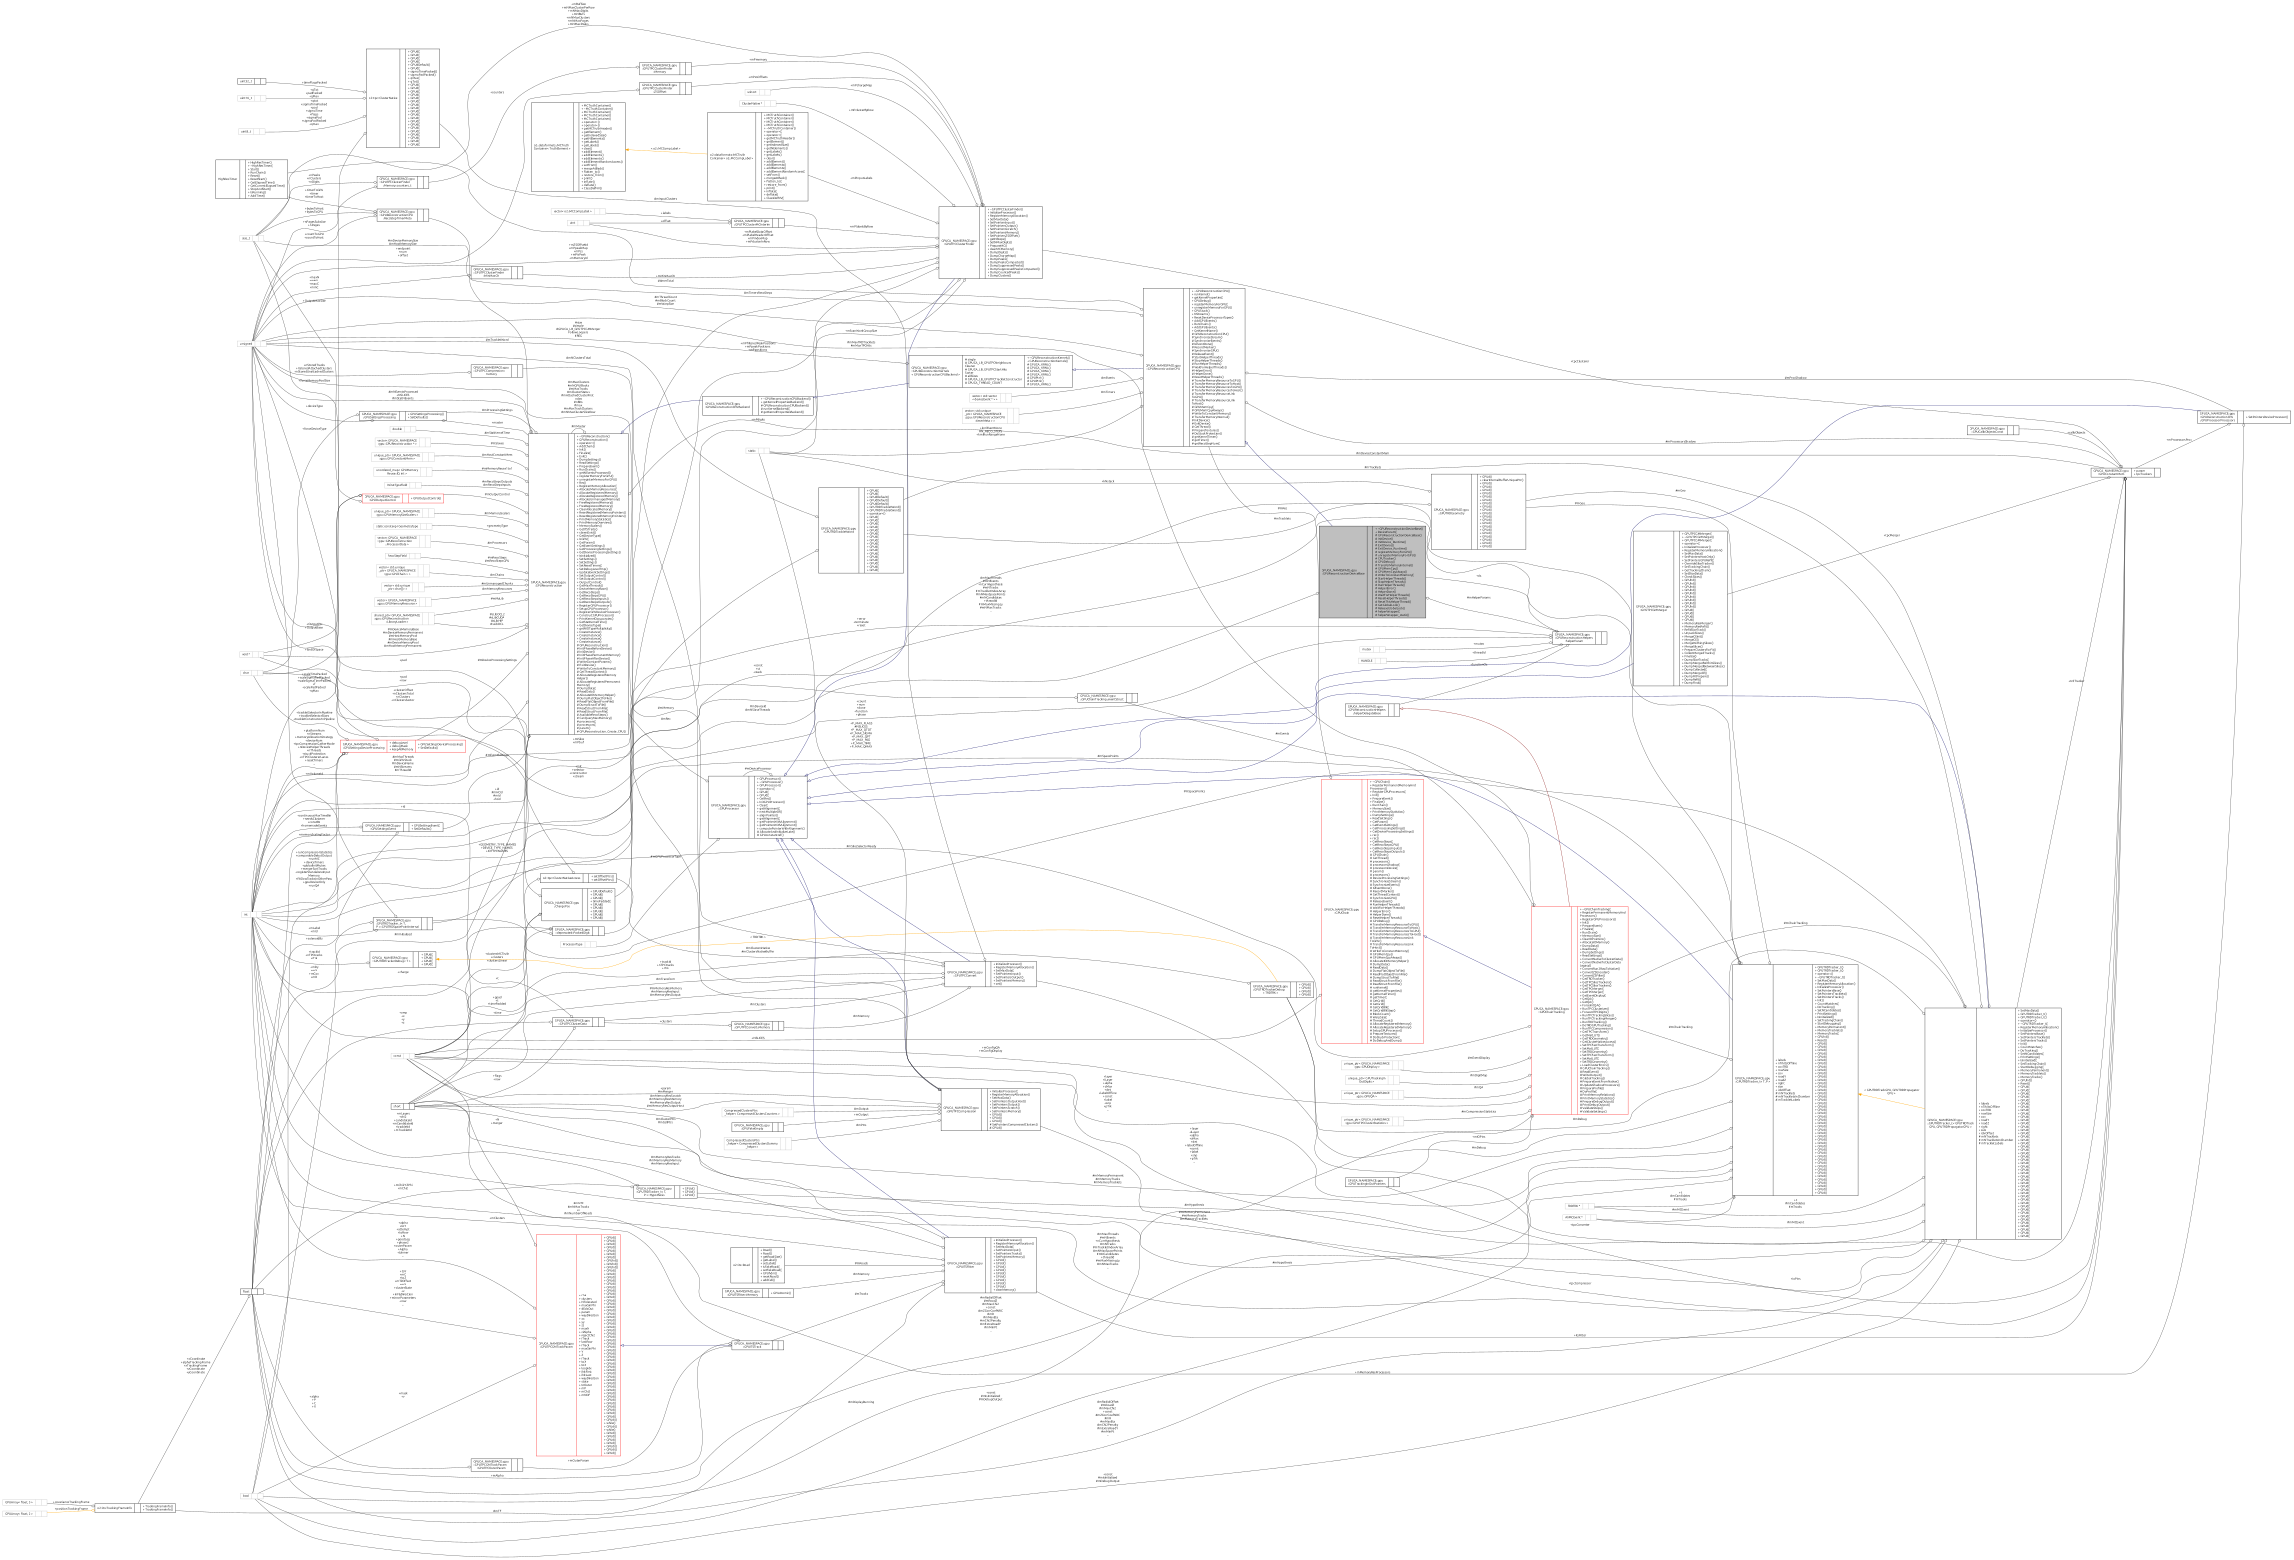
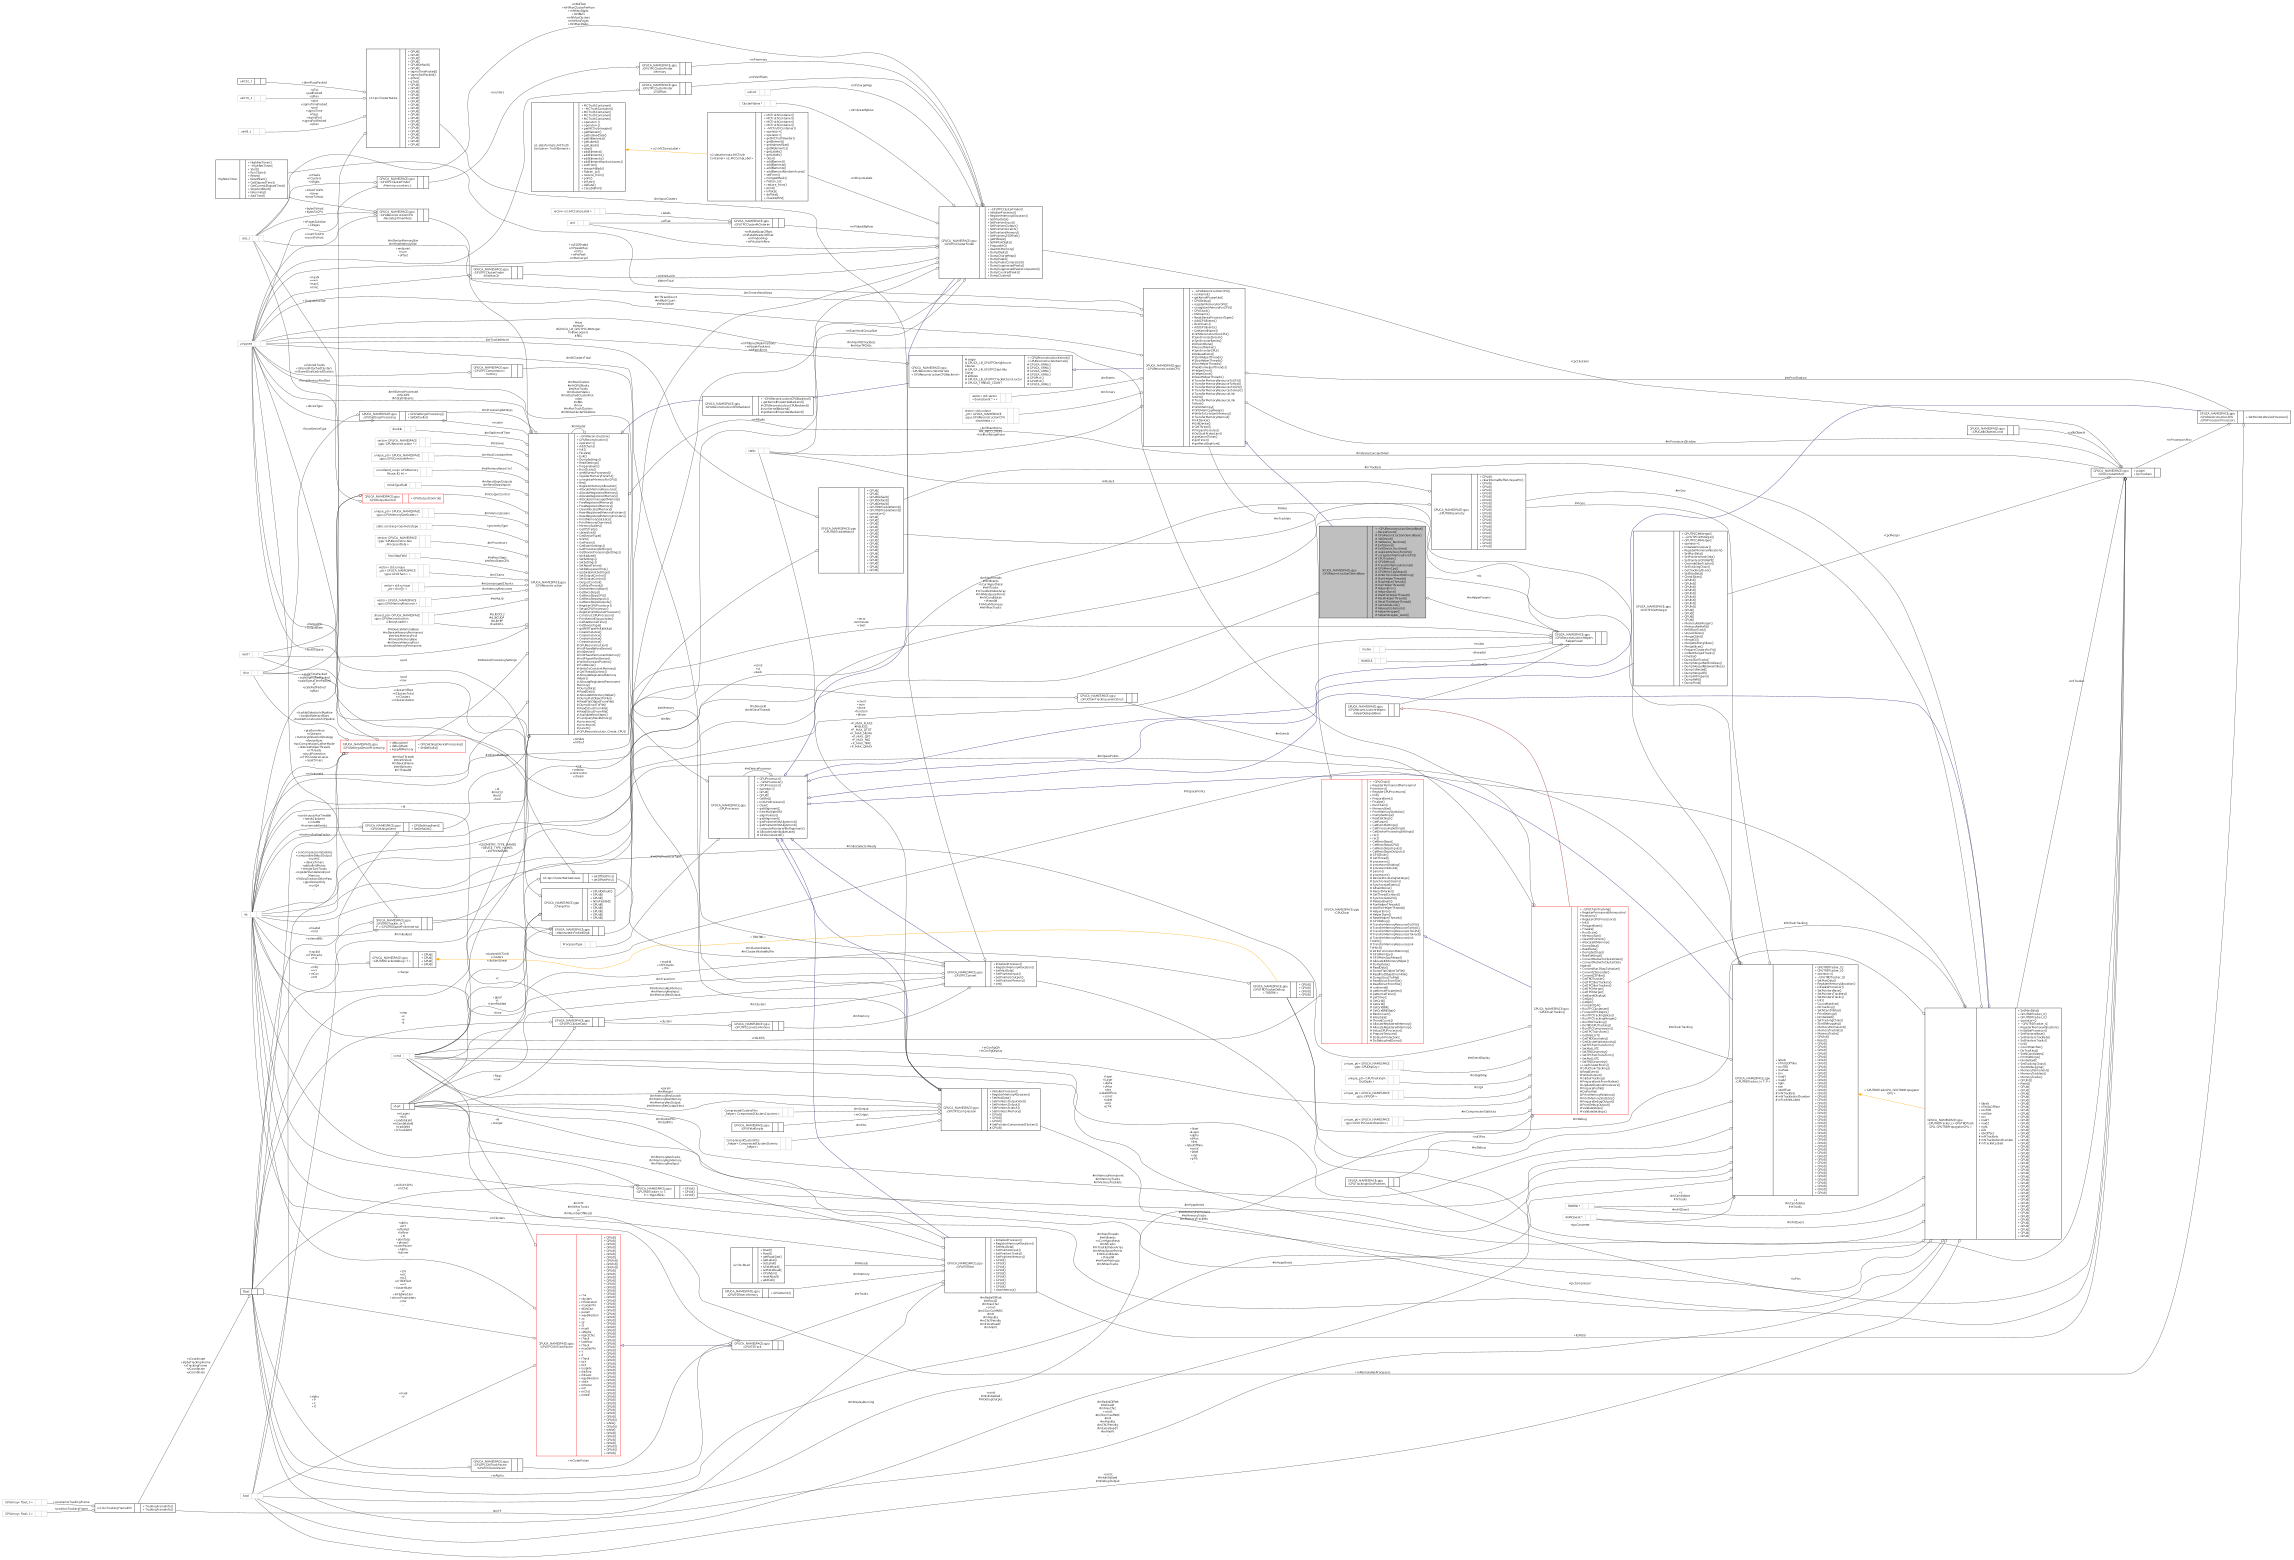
(69, 1512) -> (69, 1512)
